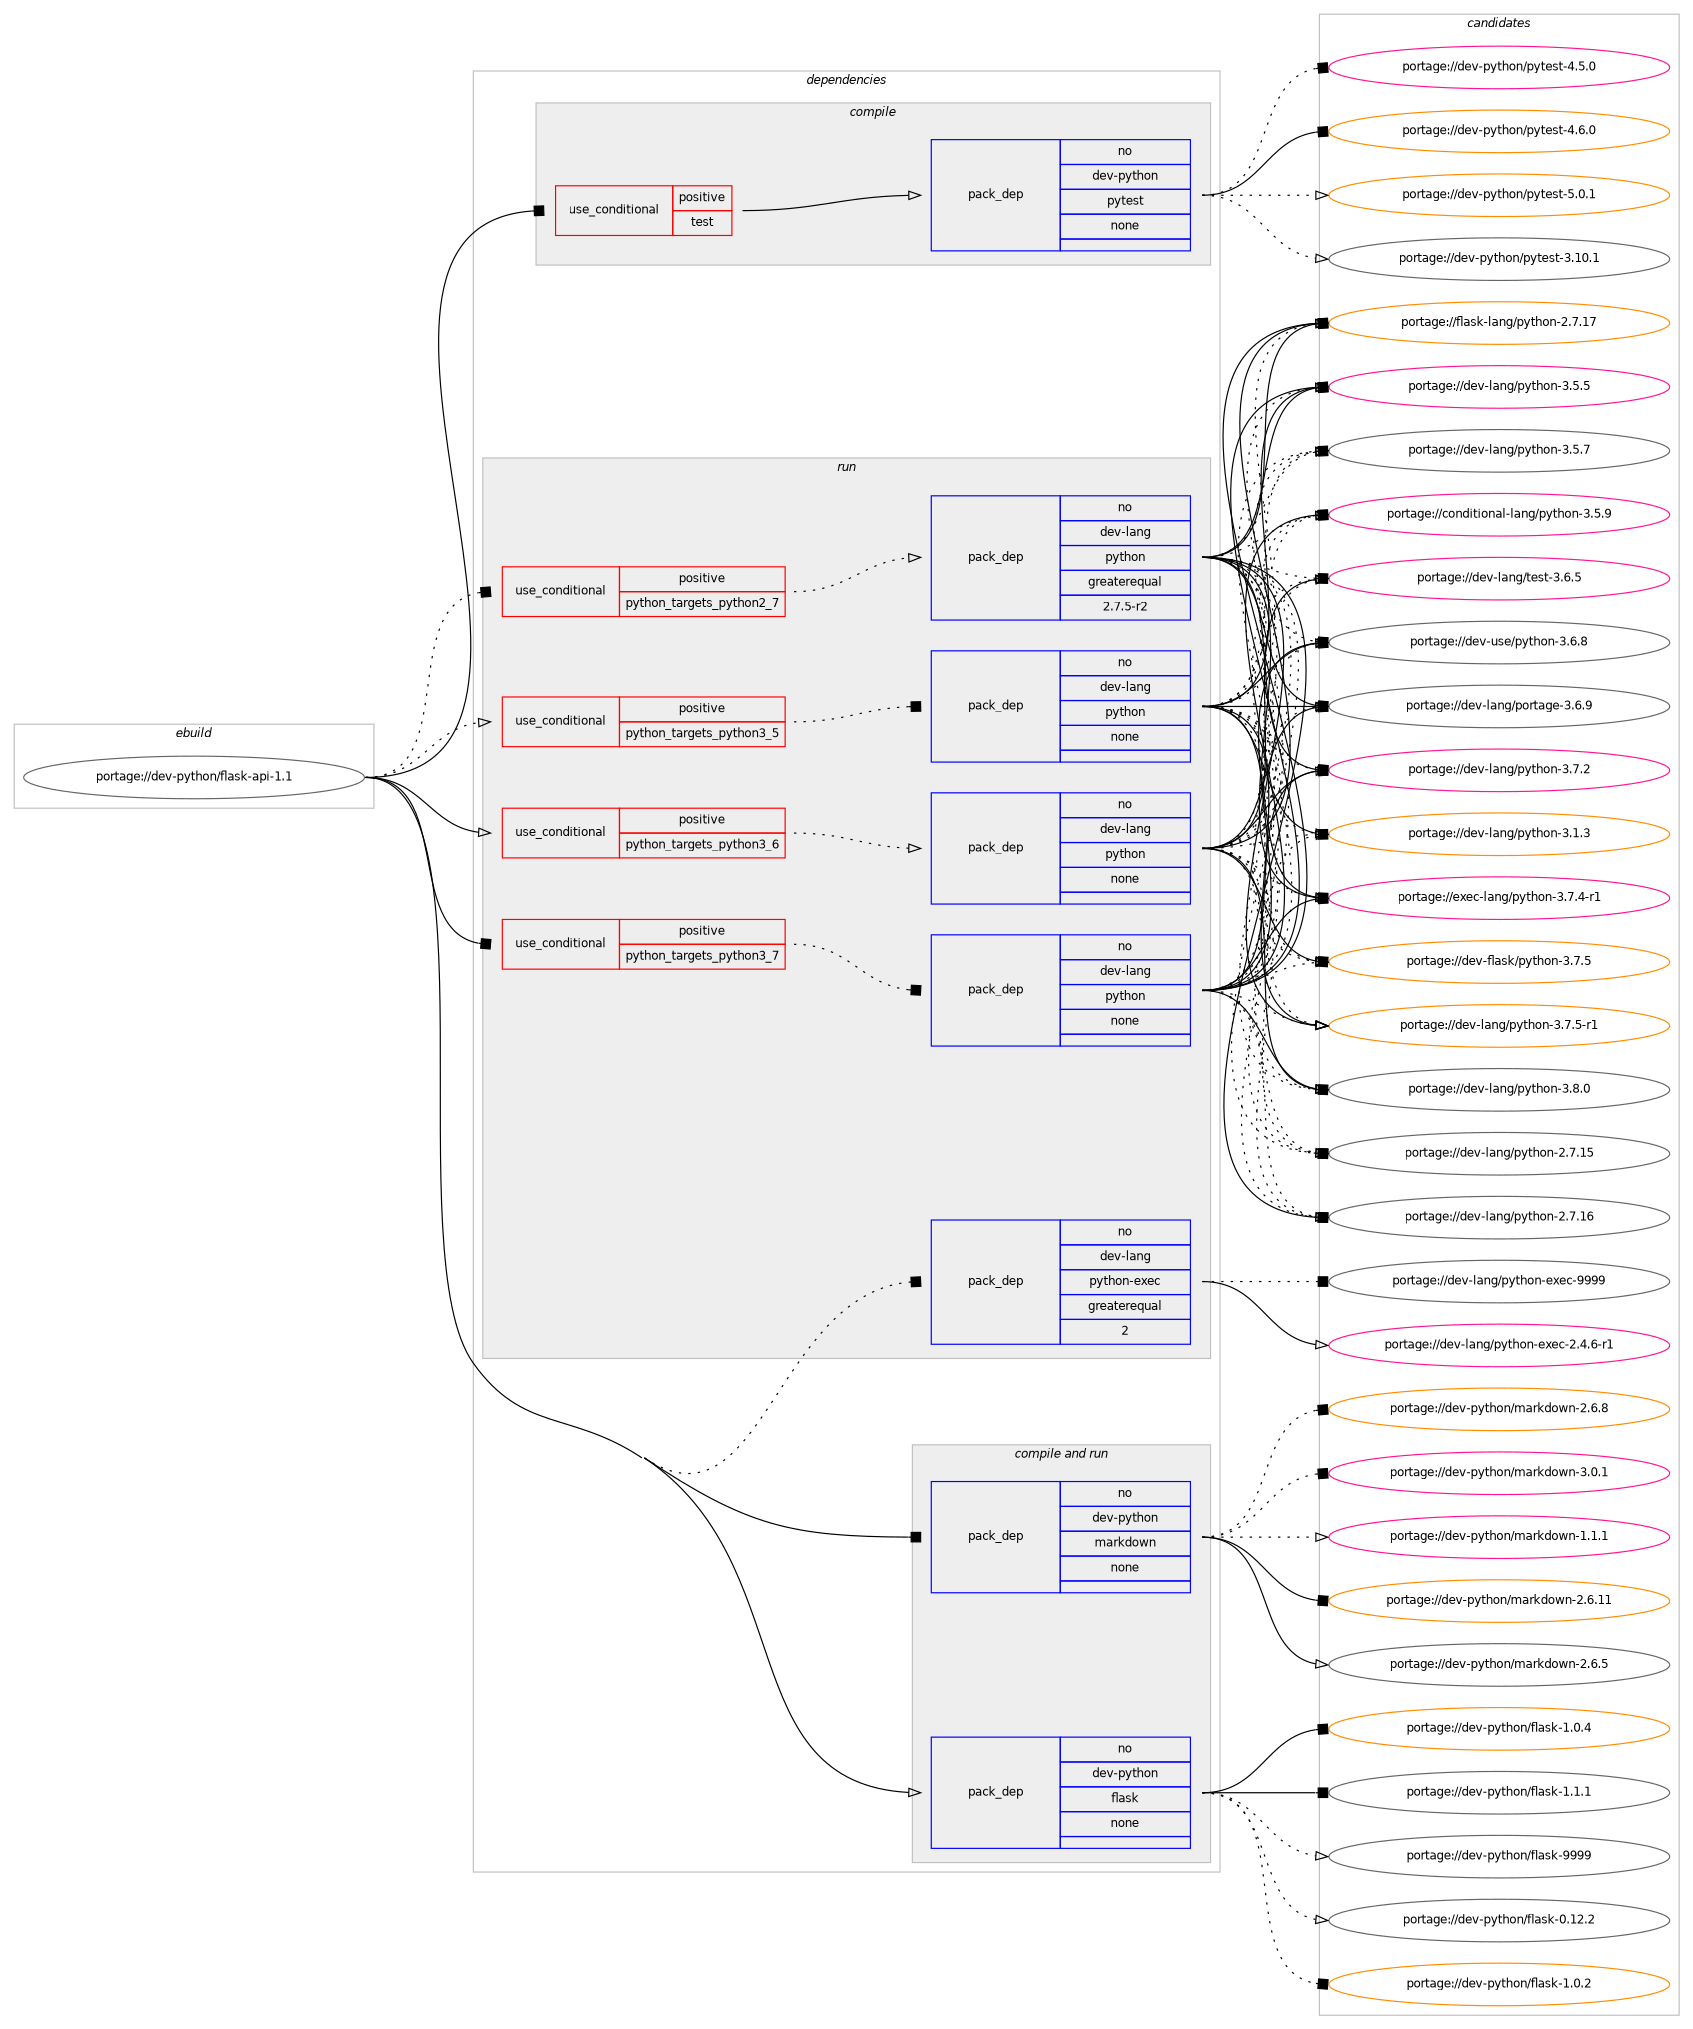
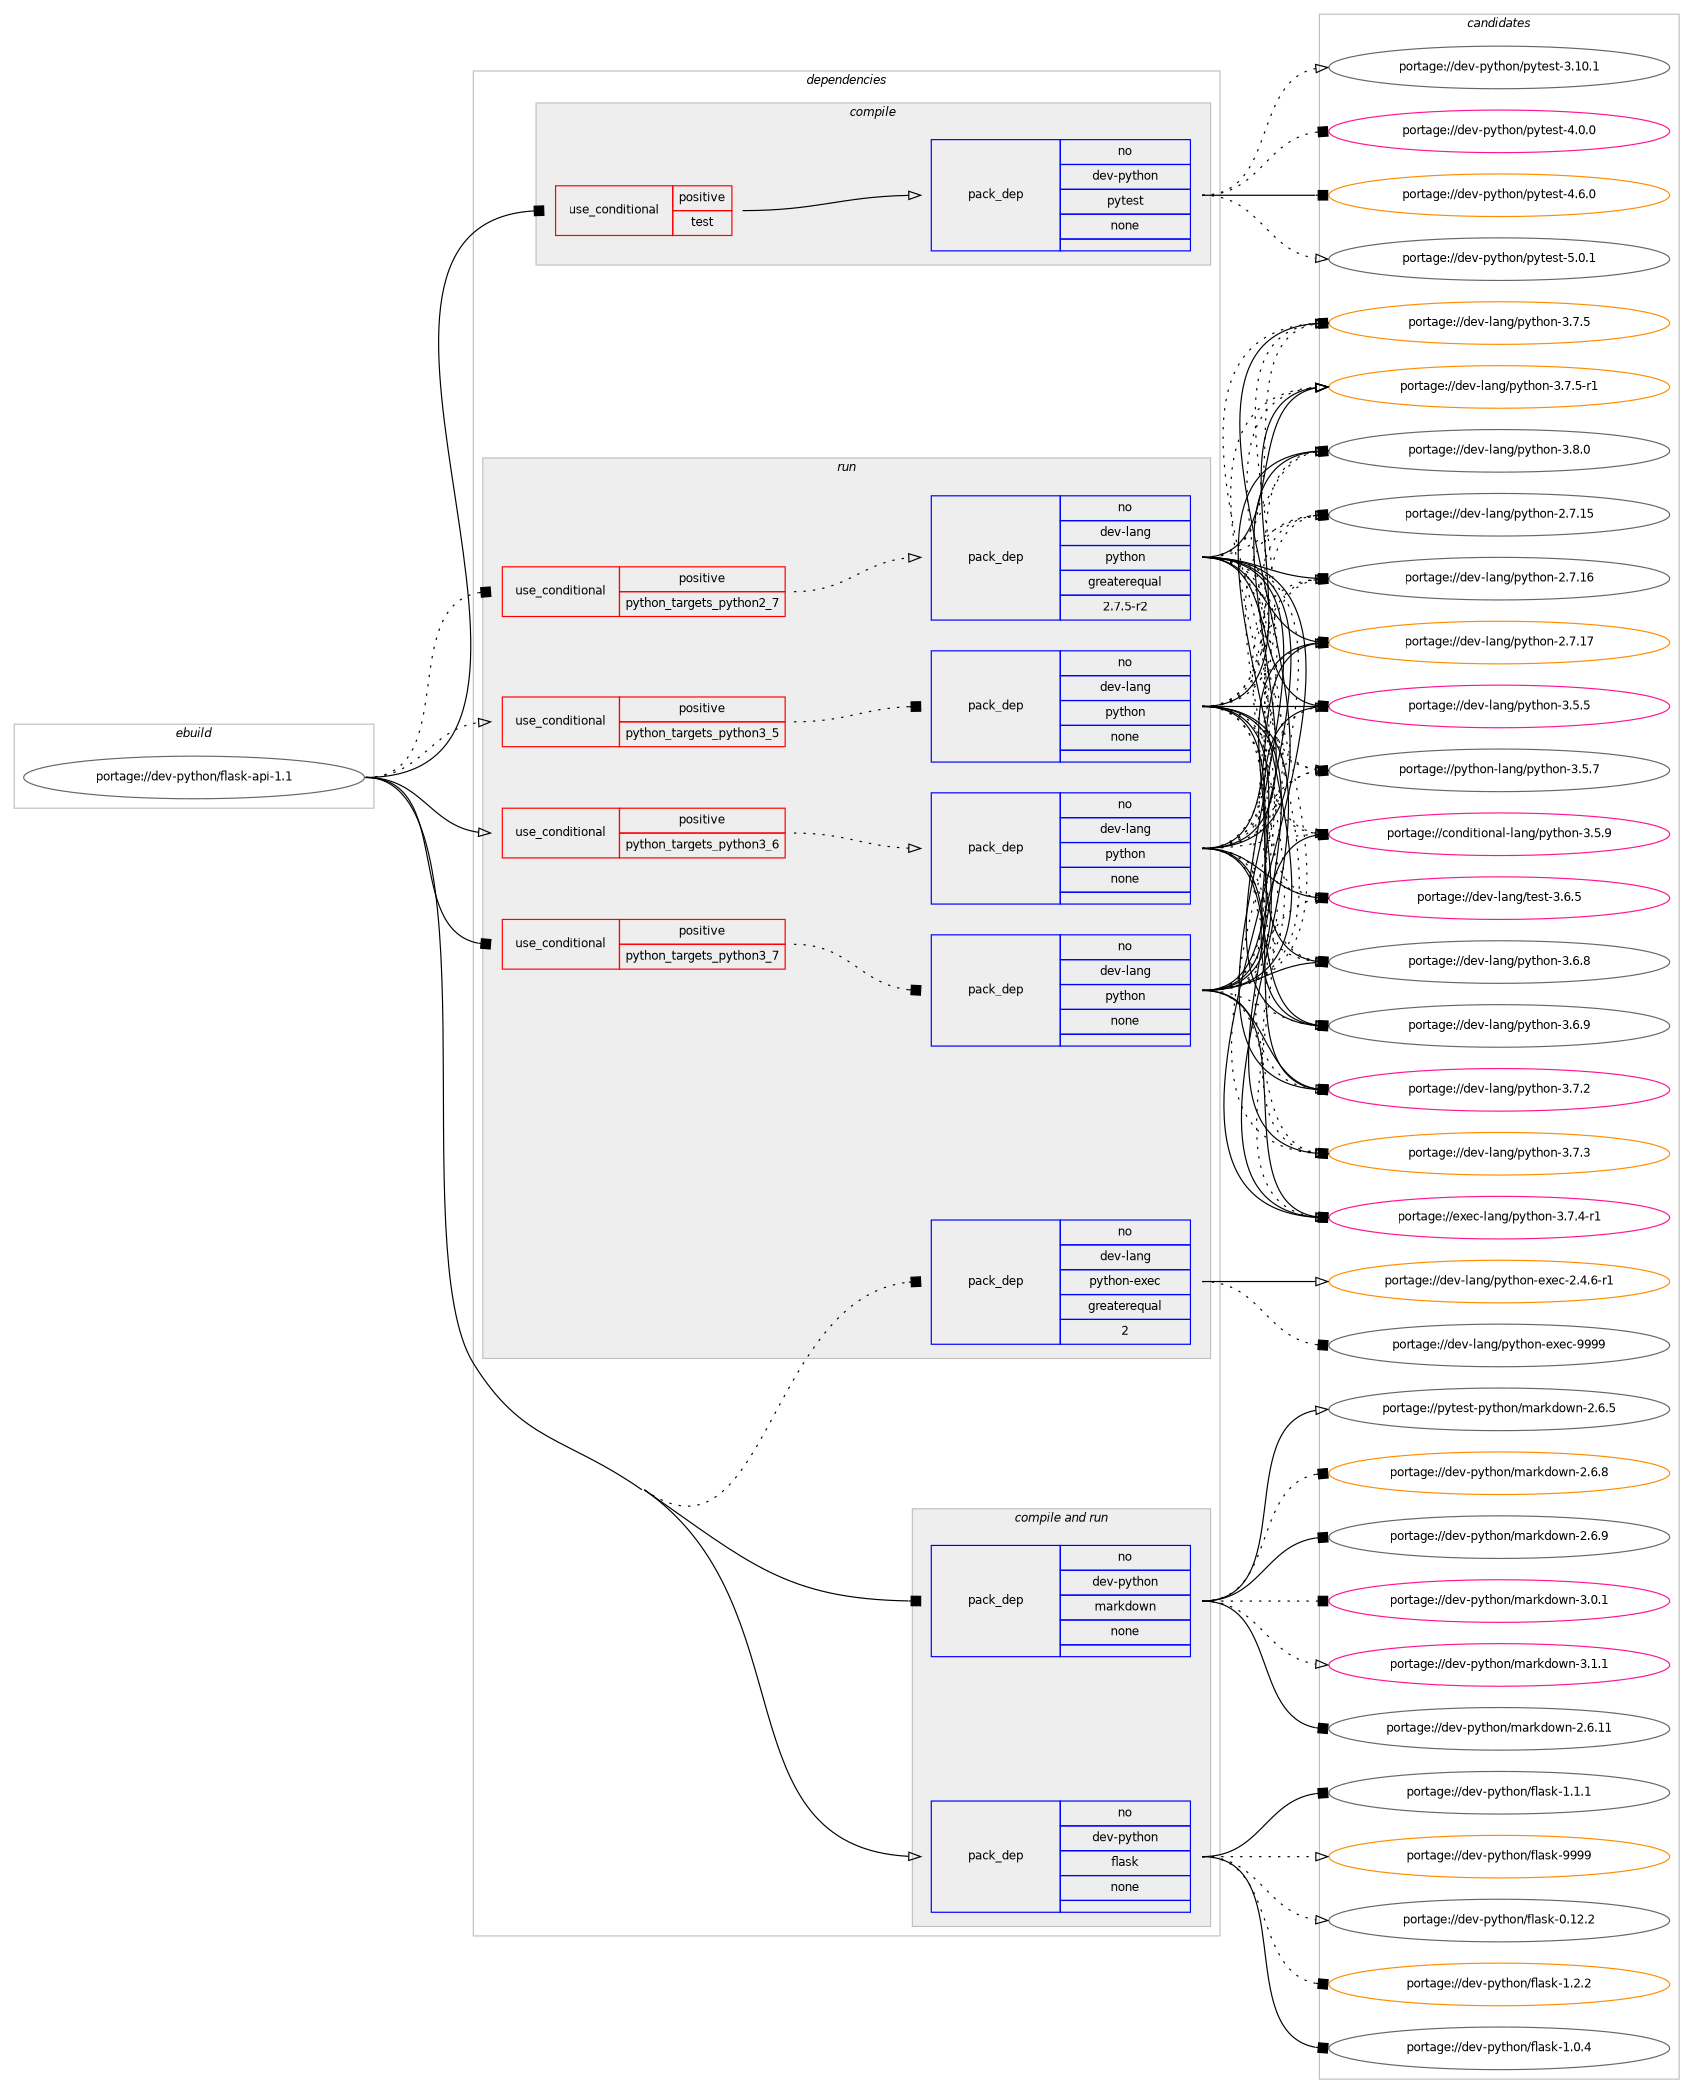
(1499, 67) -> (1499, 131)
(1499, 195) -> (1499, 259)
(1499, 323) -> (1499, 643)
(1499, 451) -> (1499, 770)
(1499, 643) -> (1499, 962)
(1499, 706) -> (1499, 1026)
(1499, 834) -> (1499, 1154)
(1499, 962) -> (1499, 323)
(1499, 1345) -> (1499, 1282)
(1499, 1537) -> (1499, 1665)
none -> (1499, 1537)
(1499, 1601) -> (1499, 1729)
(1499, 1665) -> (1499, 1409)
(1499, 1729) -> (1499, 2048)
(1499, 1857) -> (1499, 1857)
(1499, 1984) -> (1499, 1984)
